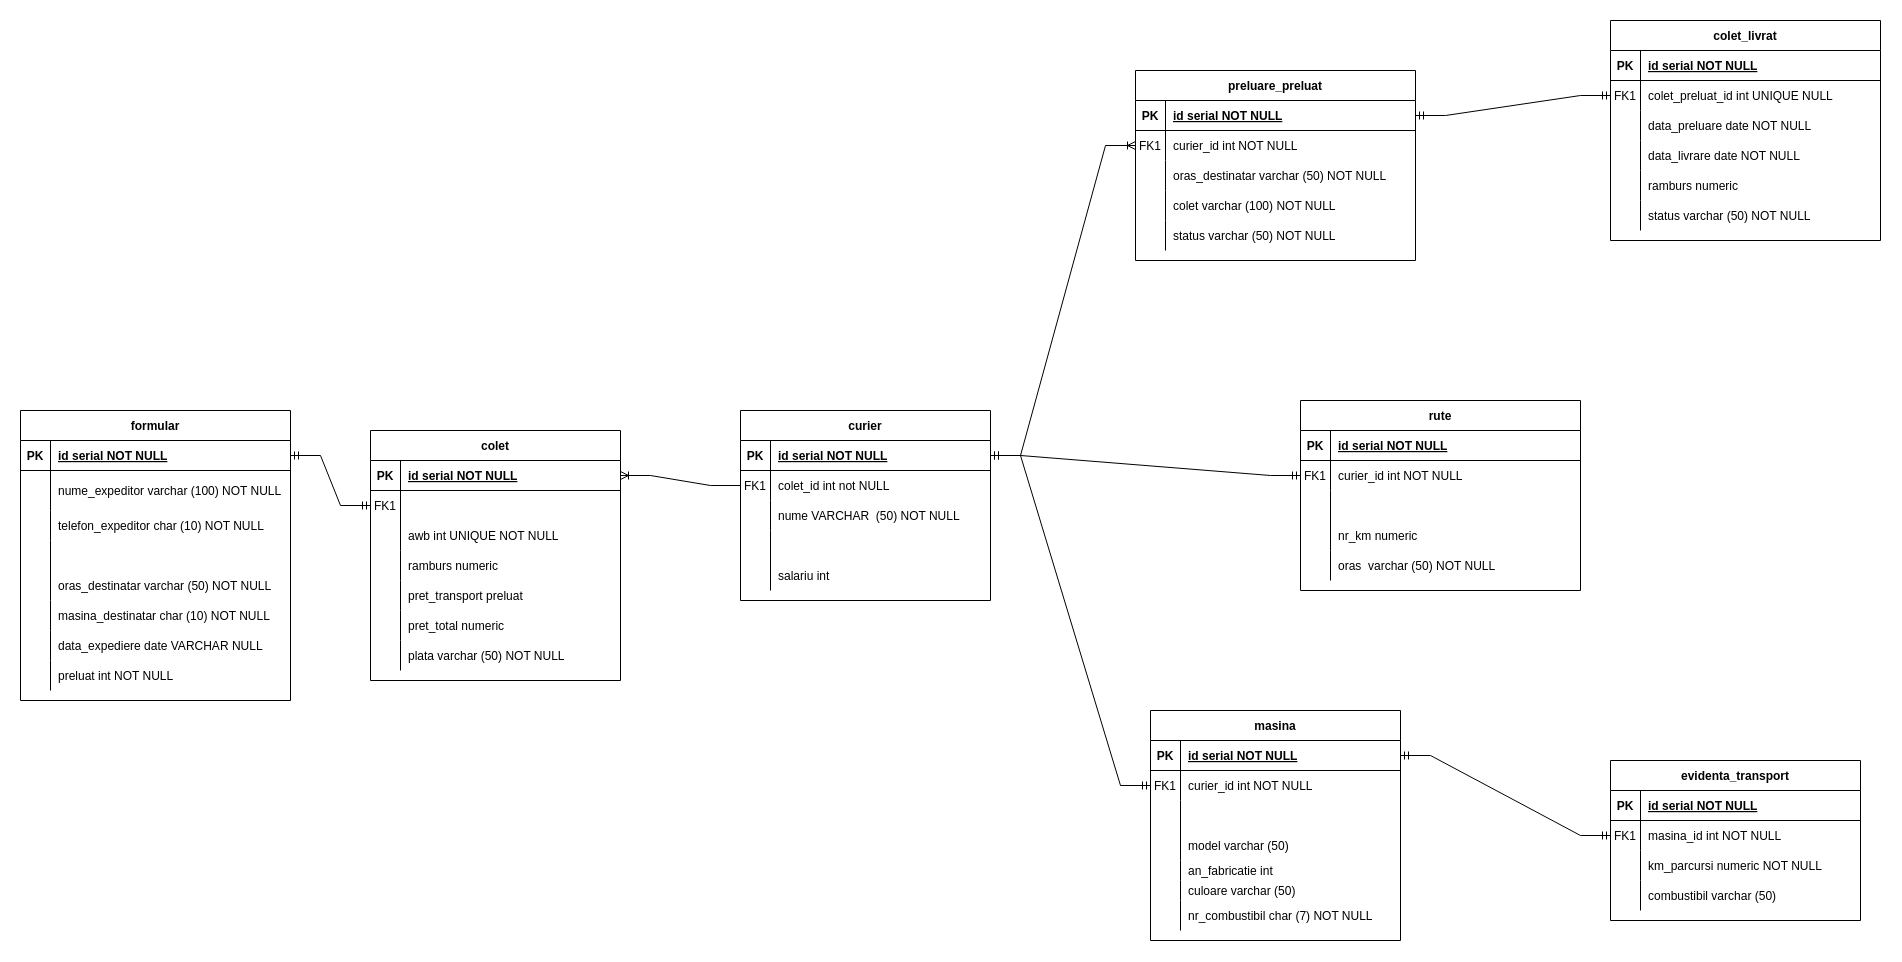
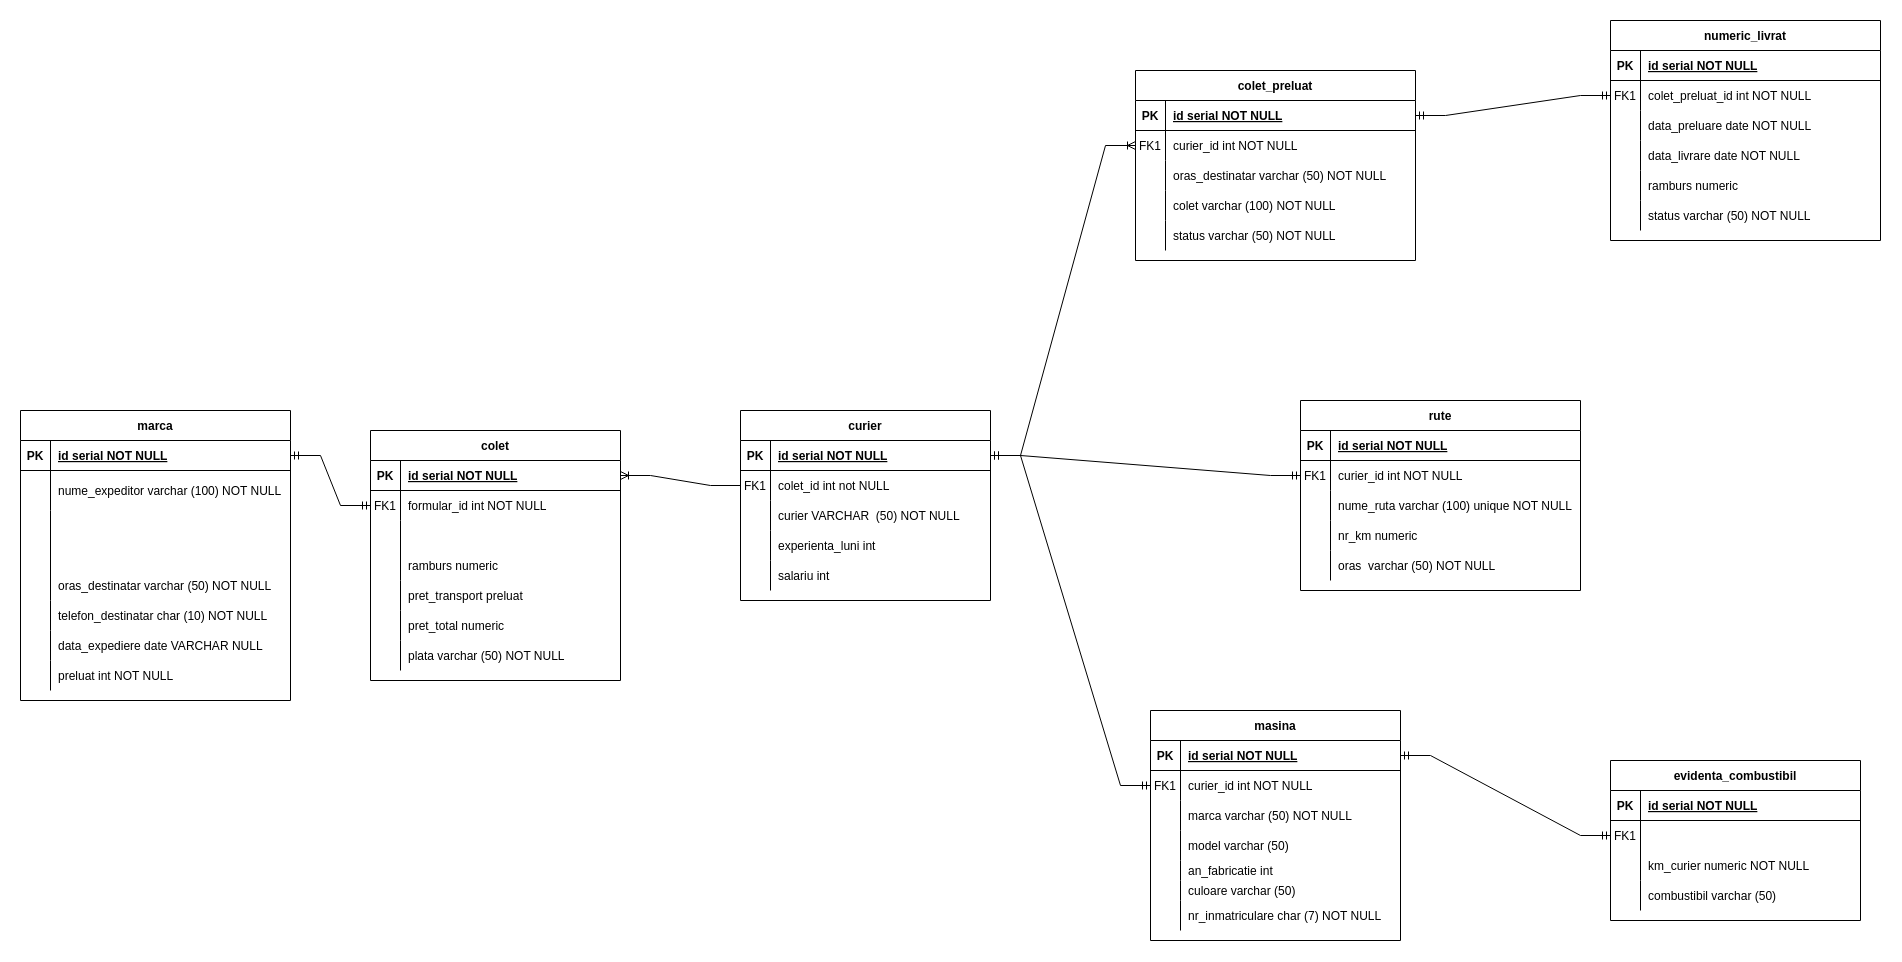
(1745, 36) -> (1745, 36)
(1275, 86) -> (1275, 86)
(1745, 96) -> (1735, 96)
(155, 426) -> (155, 426)
none -> (511, 506)
none -> (1456, 506)
(862, 516) -> (868, 516)
(171, 526) -> none
(511, 536) -> none
none -> (881, 546)
(170, 616) -> (173, 616)
(1735, 776) -> (1735, 776)
none -> (1291, 816)
(1751, 836) -> none
(1734, 866) -> (1728, 866)
(1285, 916) -> (1291, 916)
